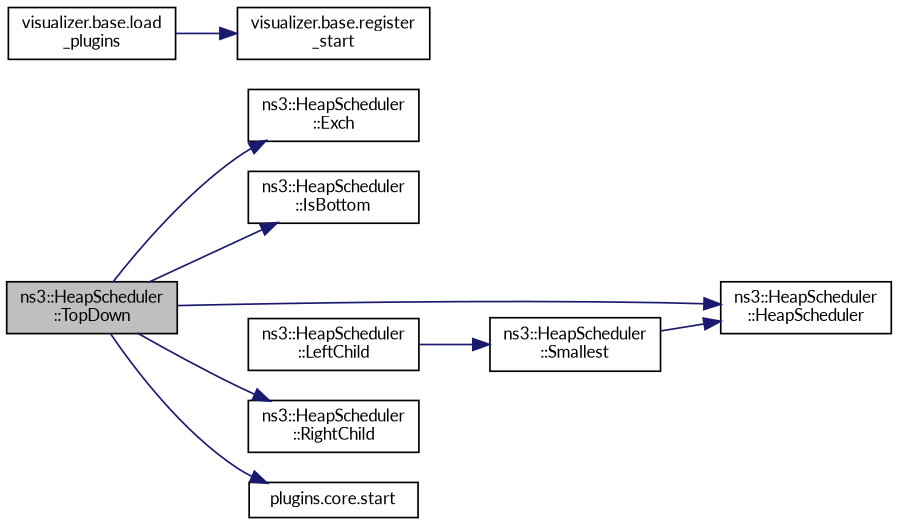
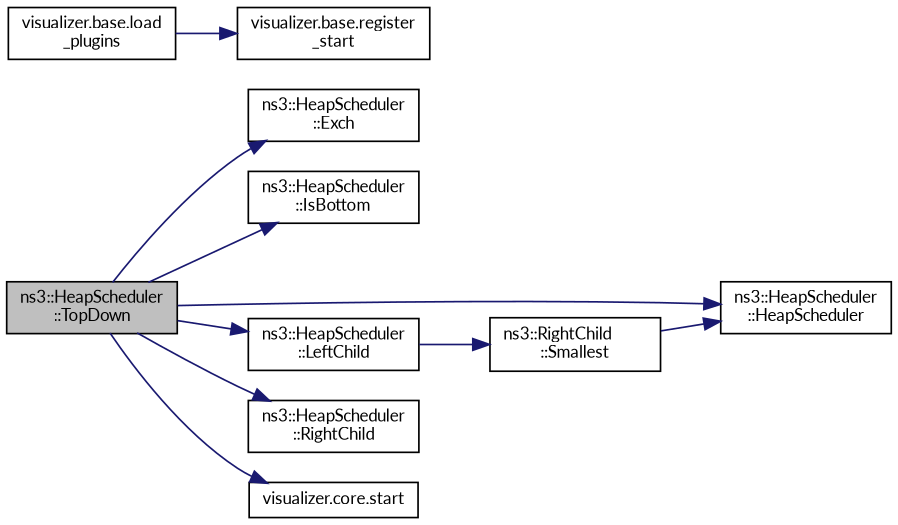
none -> (204, 325)
(575, 344) -> (575, 344)
(334, 500) -> (334, 500)
